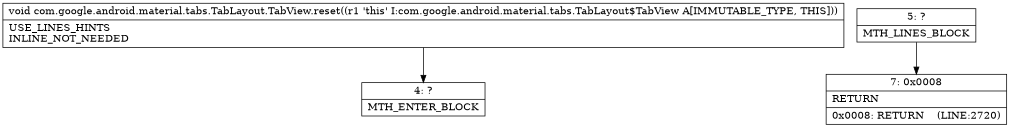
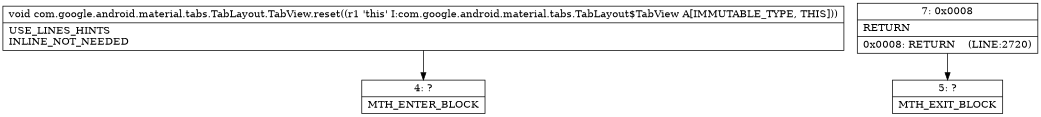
(916, 33) -> (948, 105)
(916, 55) -> (948, 63)
